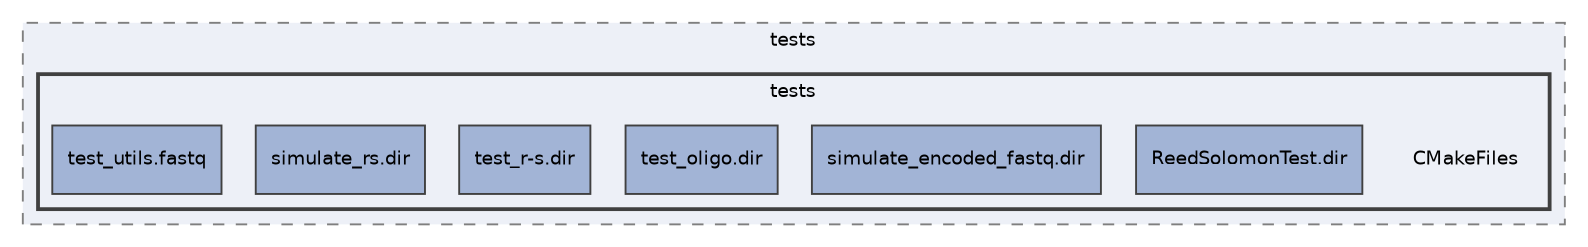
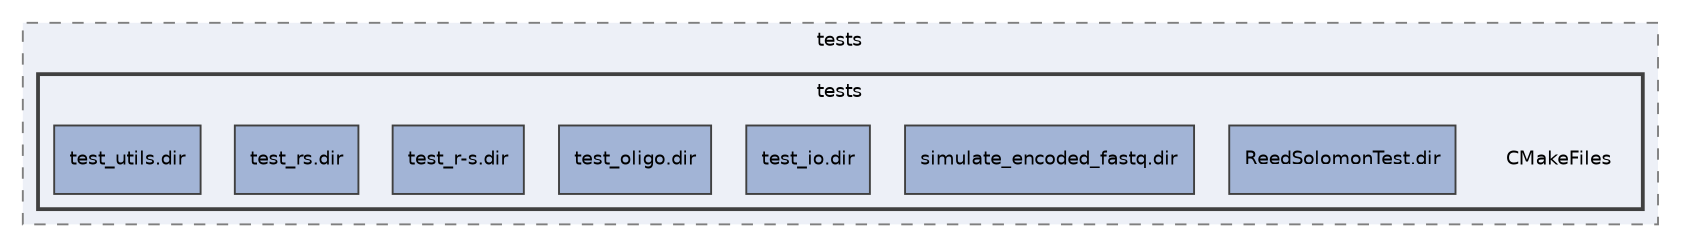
(137, 160) -> (127, 160)
(340, 160) -> (297, 160)
none -> (808, 160)
